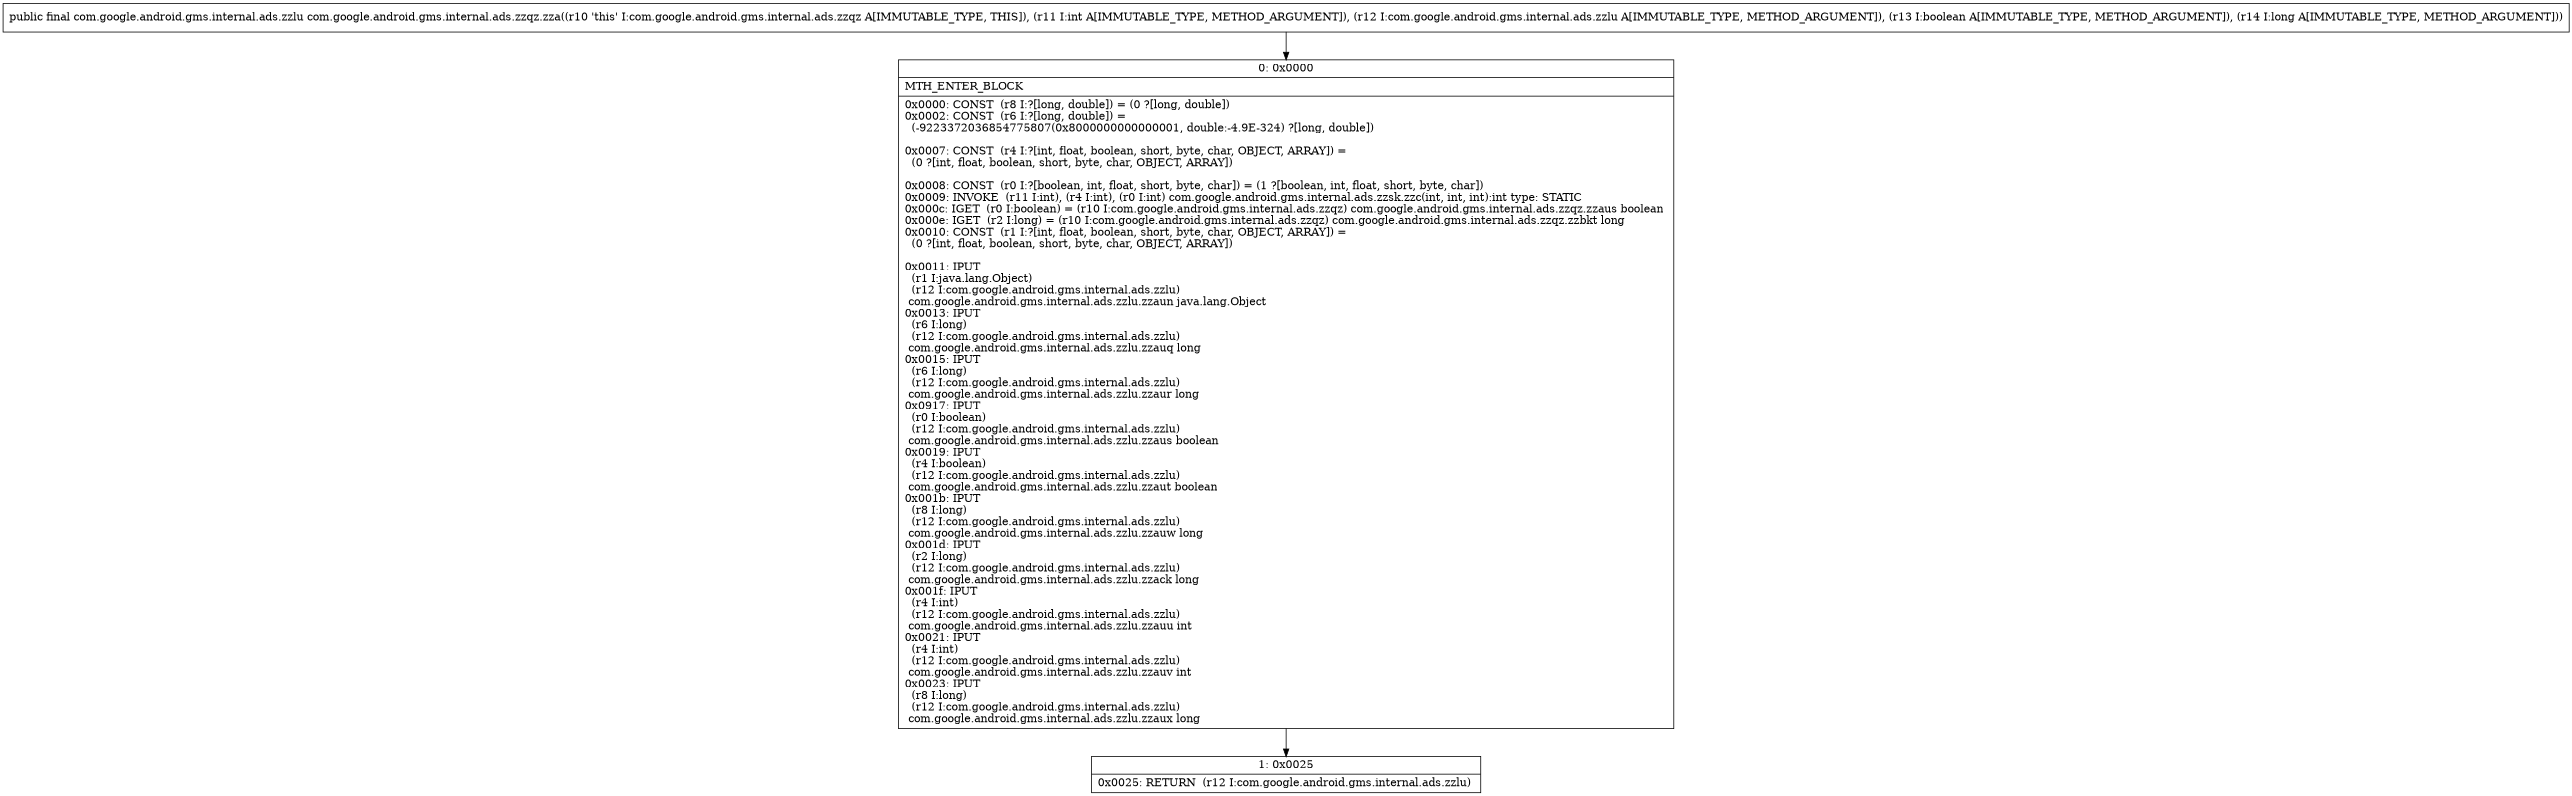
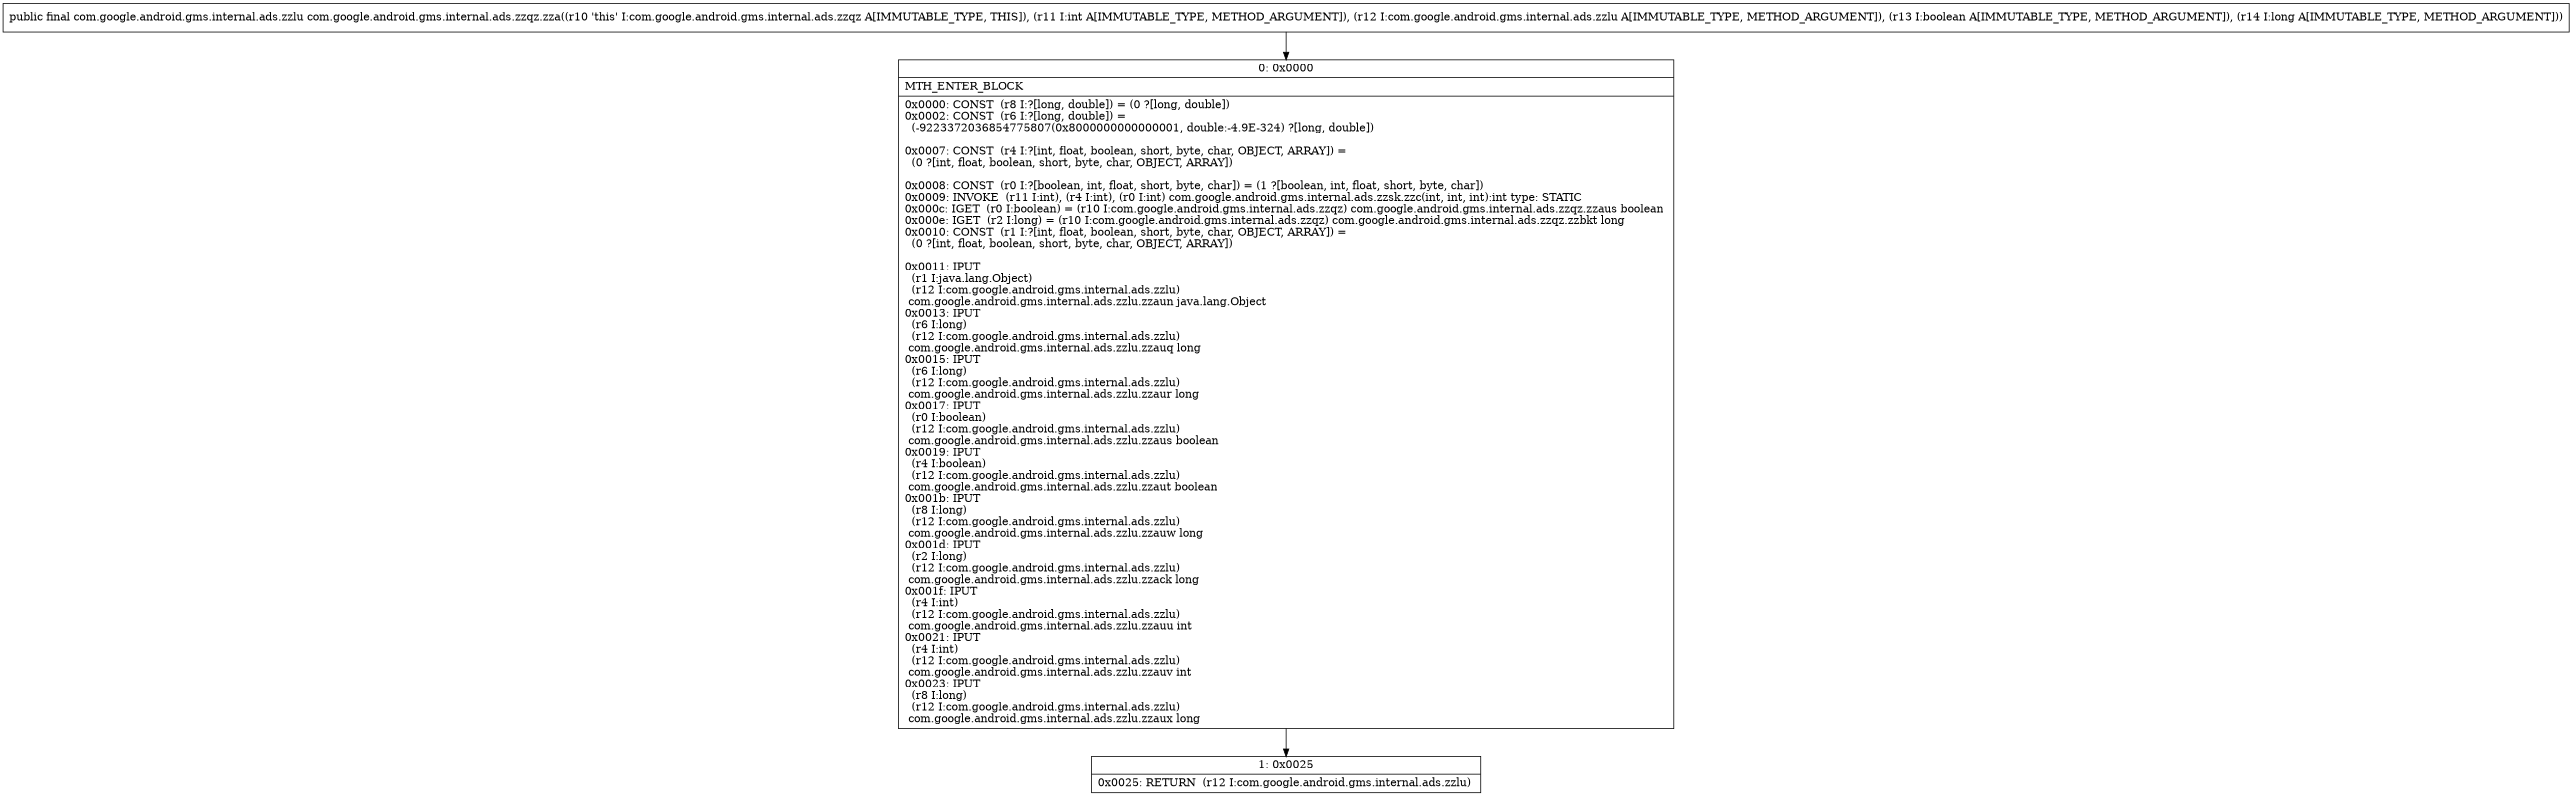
(946, 406) -> (946, 406)
